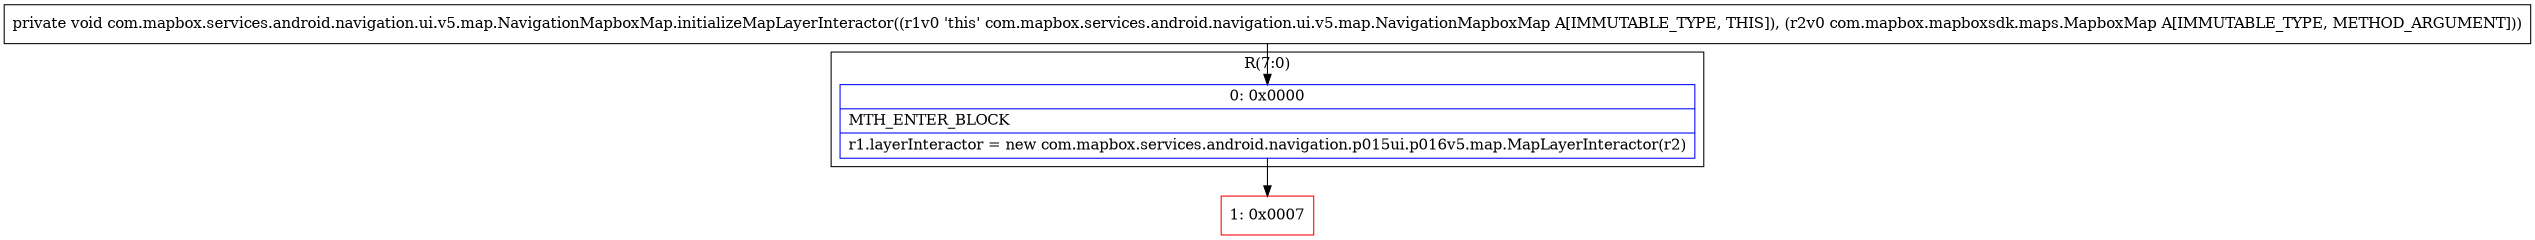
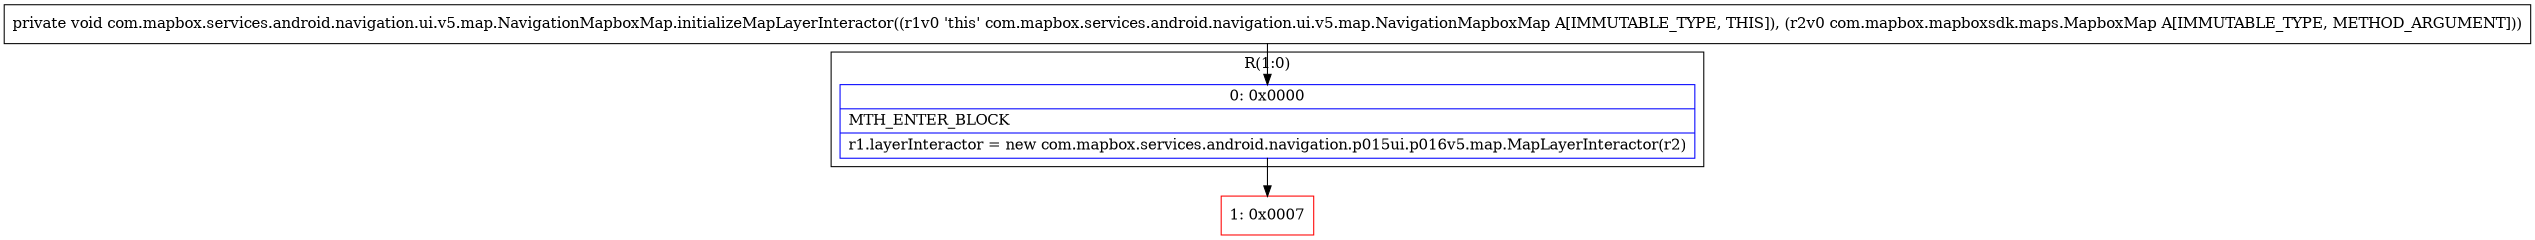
(1267, 64) -> (1267, 64)
